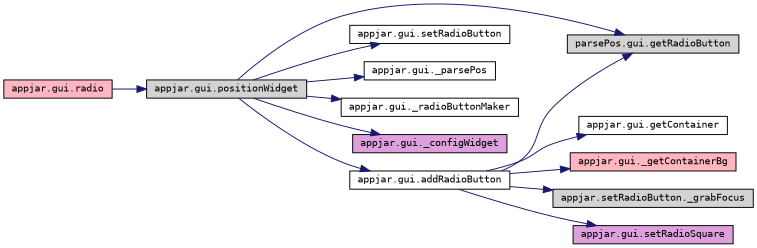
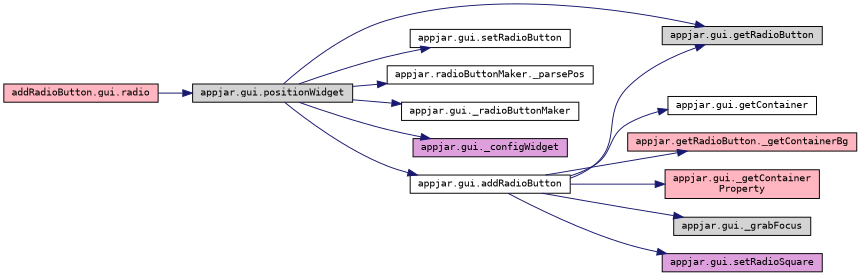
(653, 44) -> (742, 36)
(430, 71) -> (490, 75)
(58, 89) -> (81, 93)
(653, 162) -> (742, 142)
none -> (742, 184)
(653, 198) -> (742, 226)
